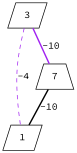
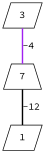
(51, 46) -> (28, 46)
(17, 76) -> none
(49, 107) -> (31, 107)
